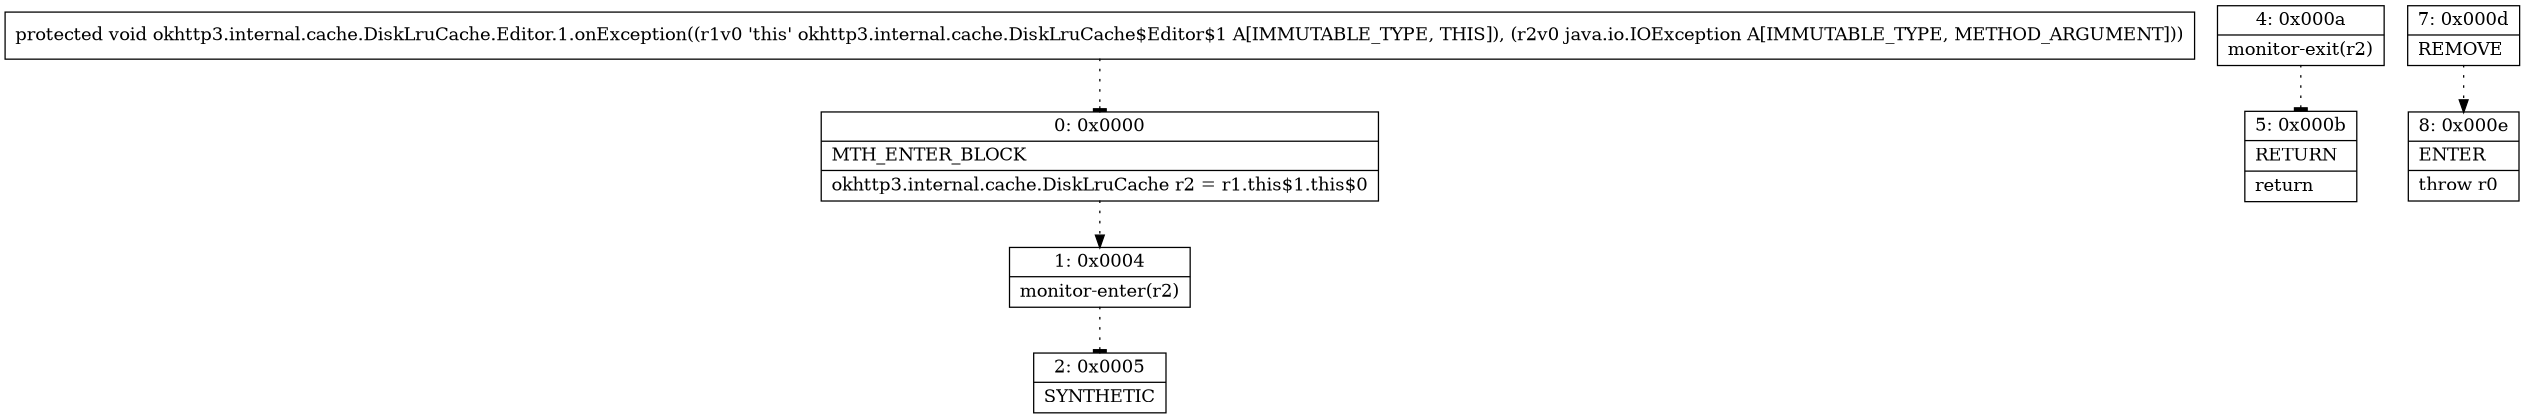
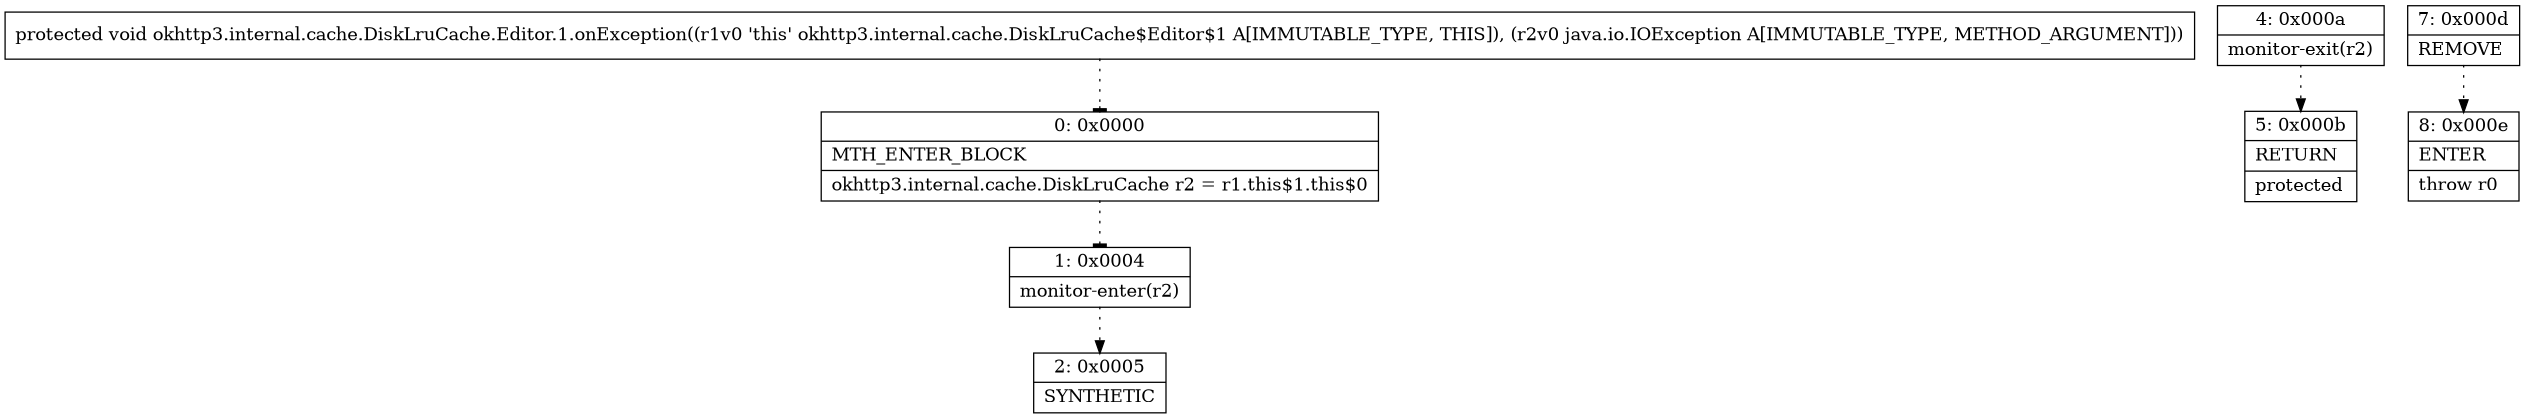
(2301, 85) -> (2301, 85)
(2284, 186) -> (2300, 186)
(1100, 218) -> (1100, 218)
(1100, 327) -> (1100, 327)
